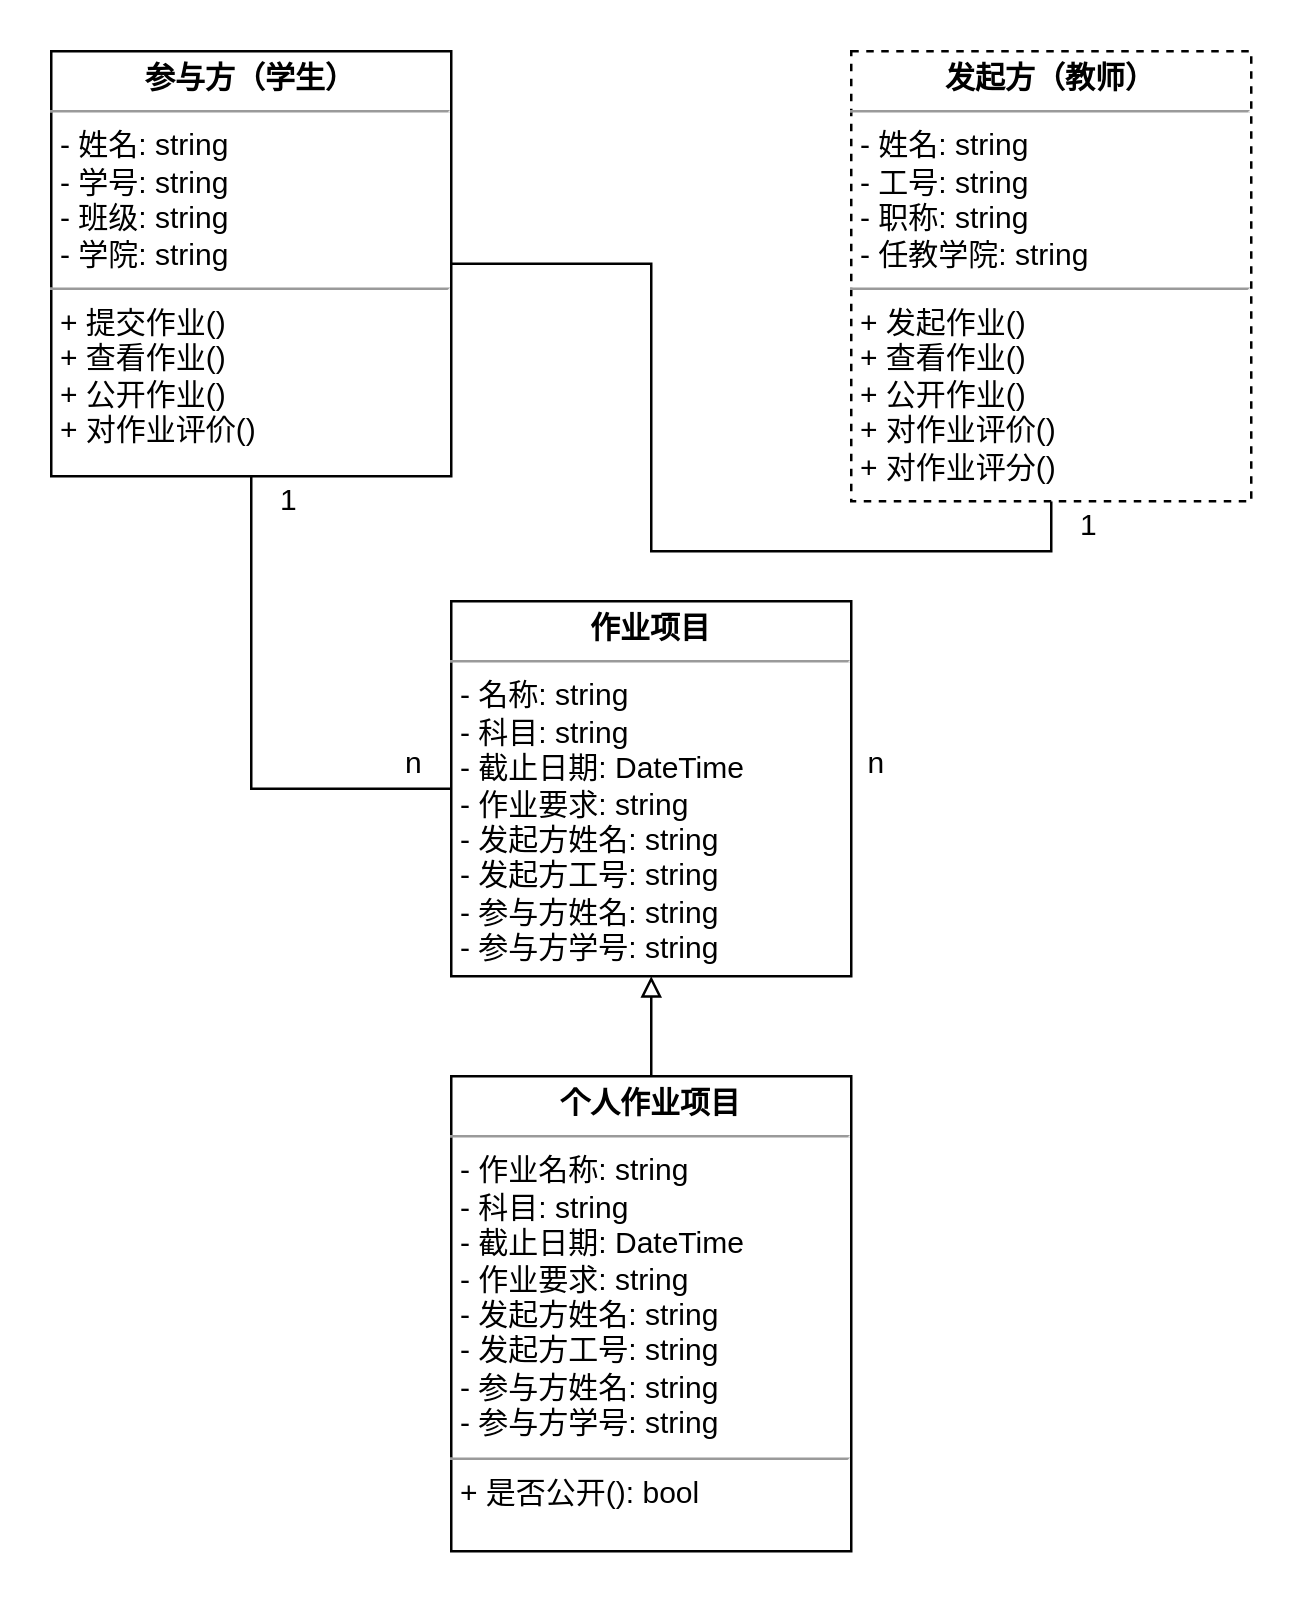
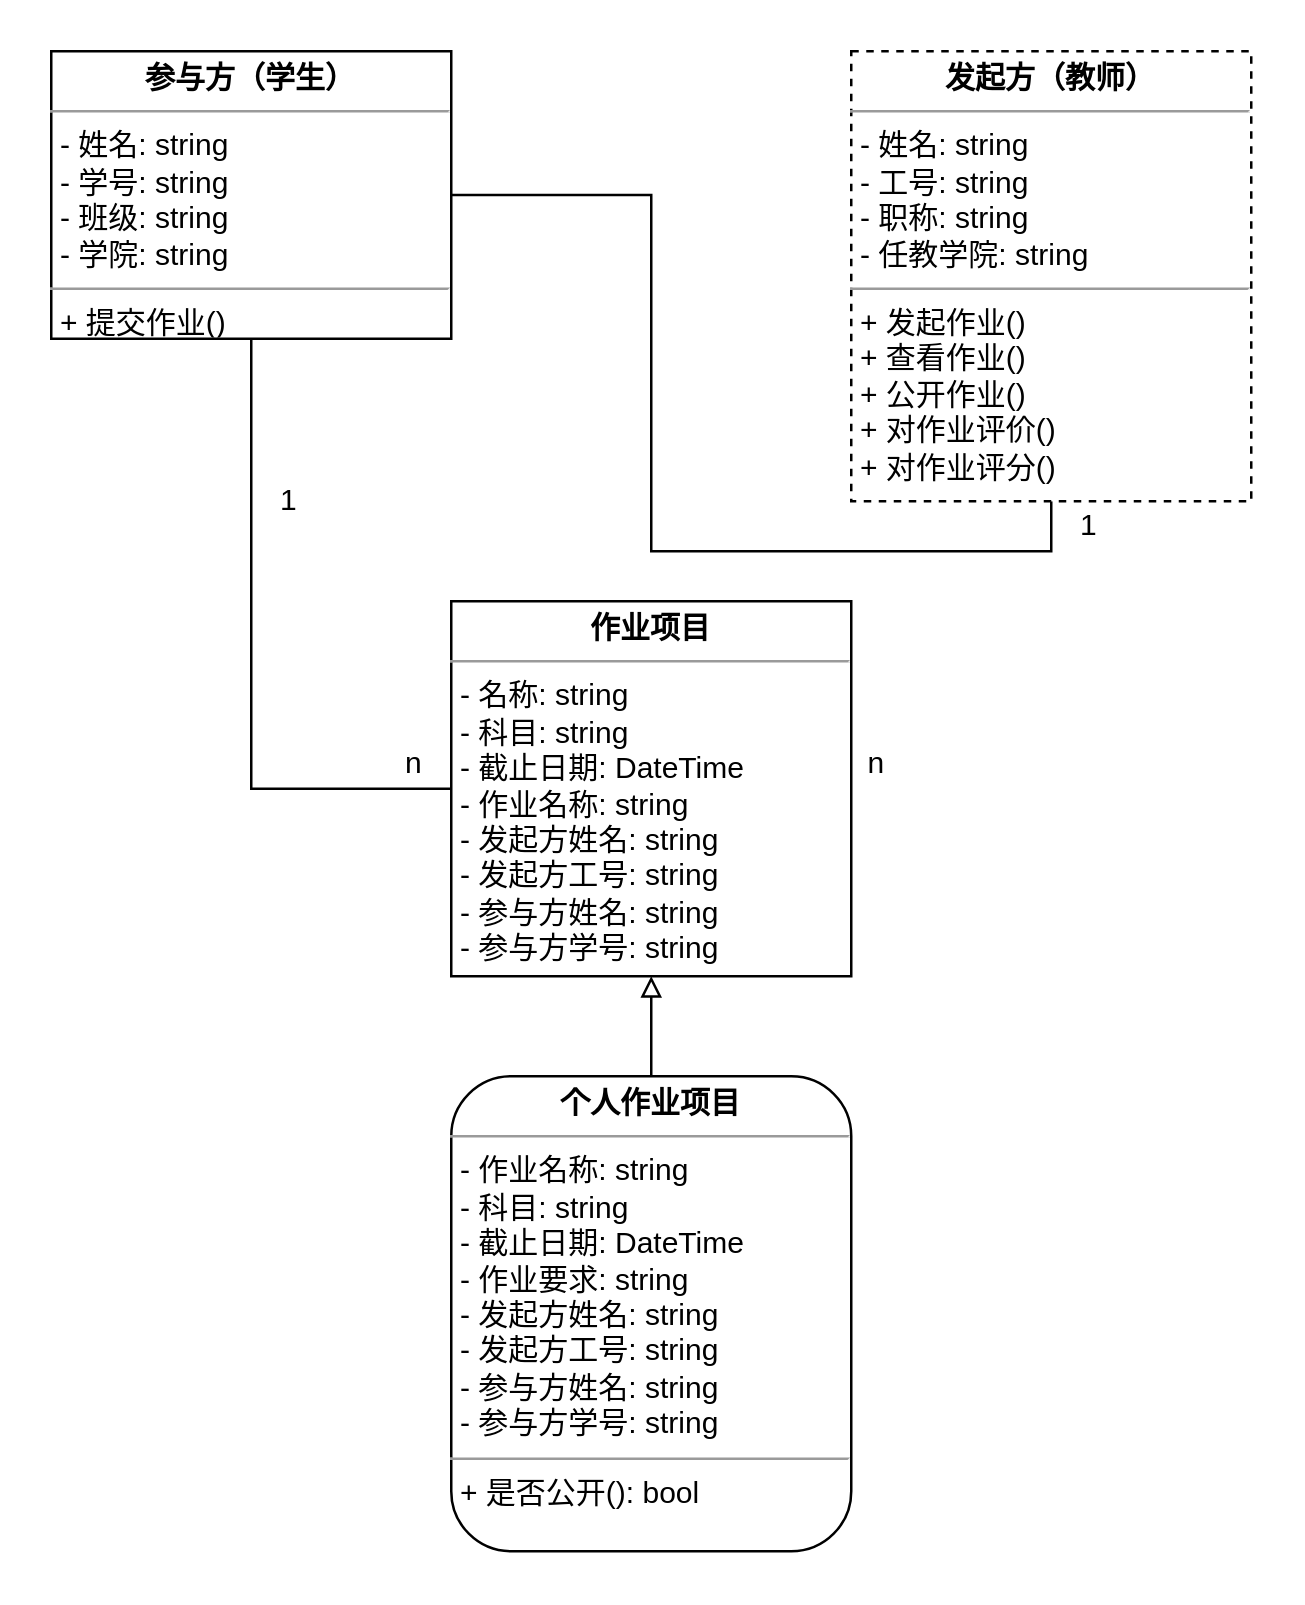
(251, 264) -> (251, 195)
(596, 763) -> (596, 763)
(651, 1314) -> (651, 1314)
